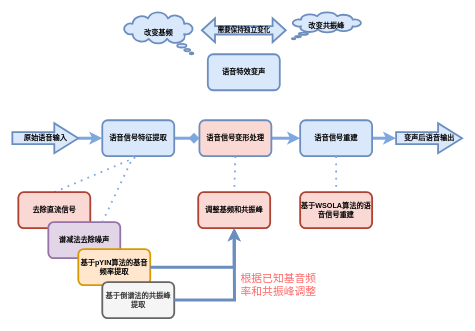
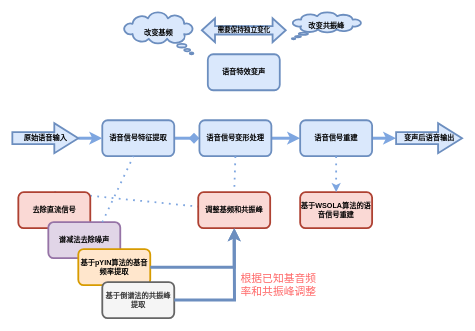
(236, 138) -> (236, 138)
(97, 174) -> (141, 201)
(336, 187) -> (336, 184)
